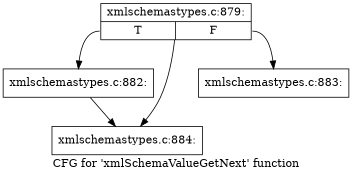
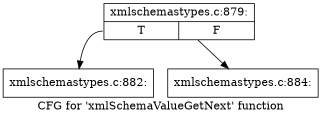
(274, 83) -> none
(100, 109) -> none
